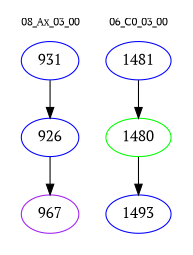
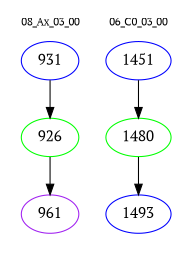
(138, 61) -> (138, 61)
(50, 137) -> (50, 137)
(50, 214) -> (50, 214)
